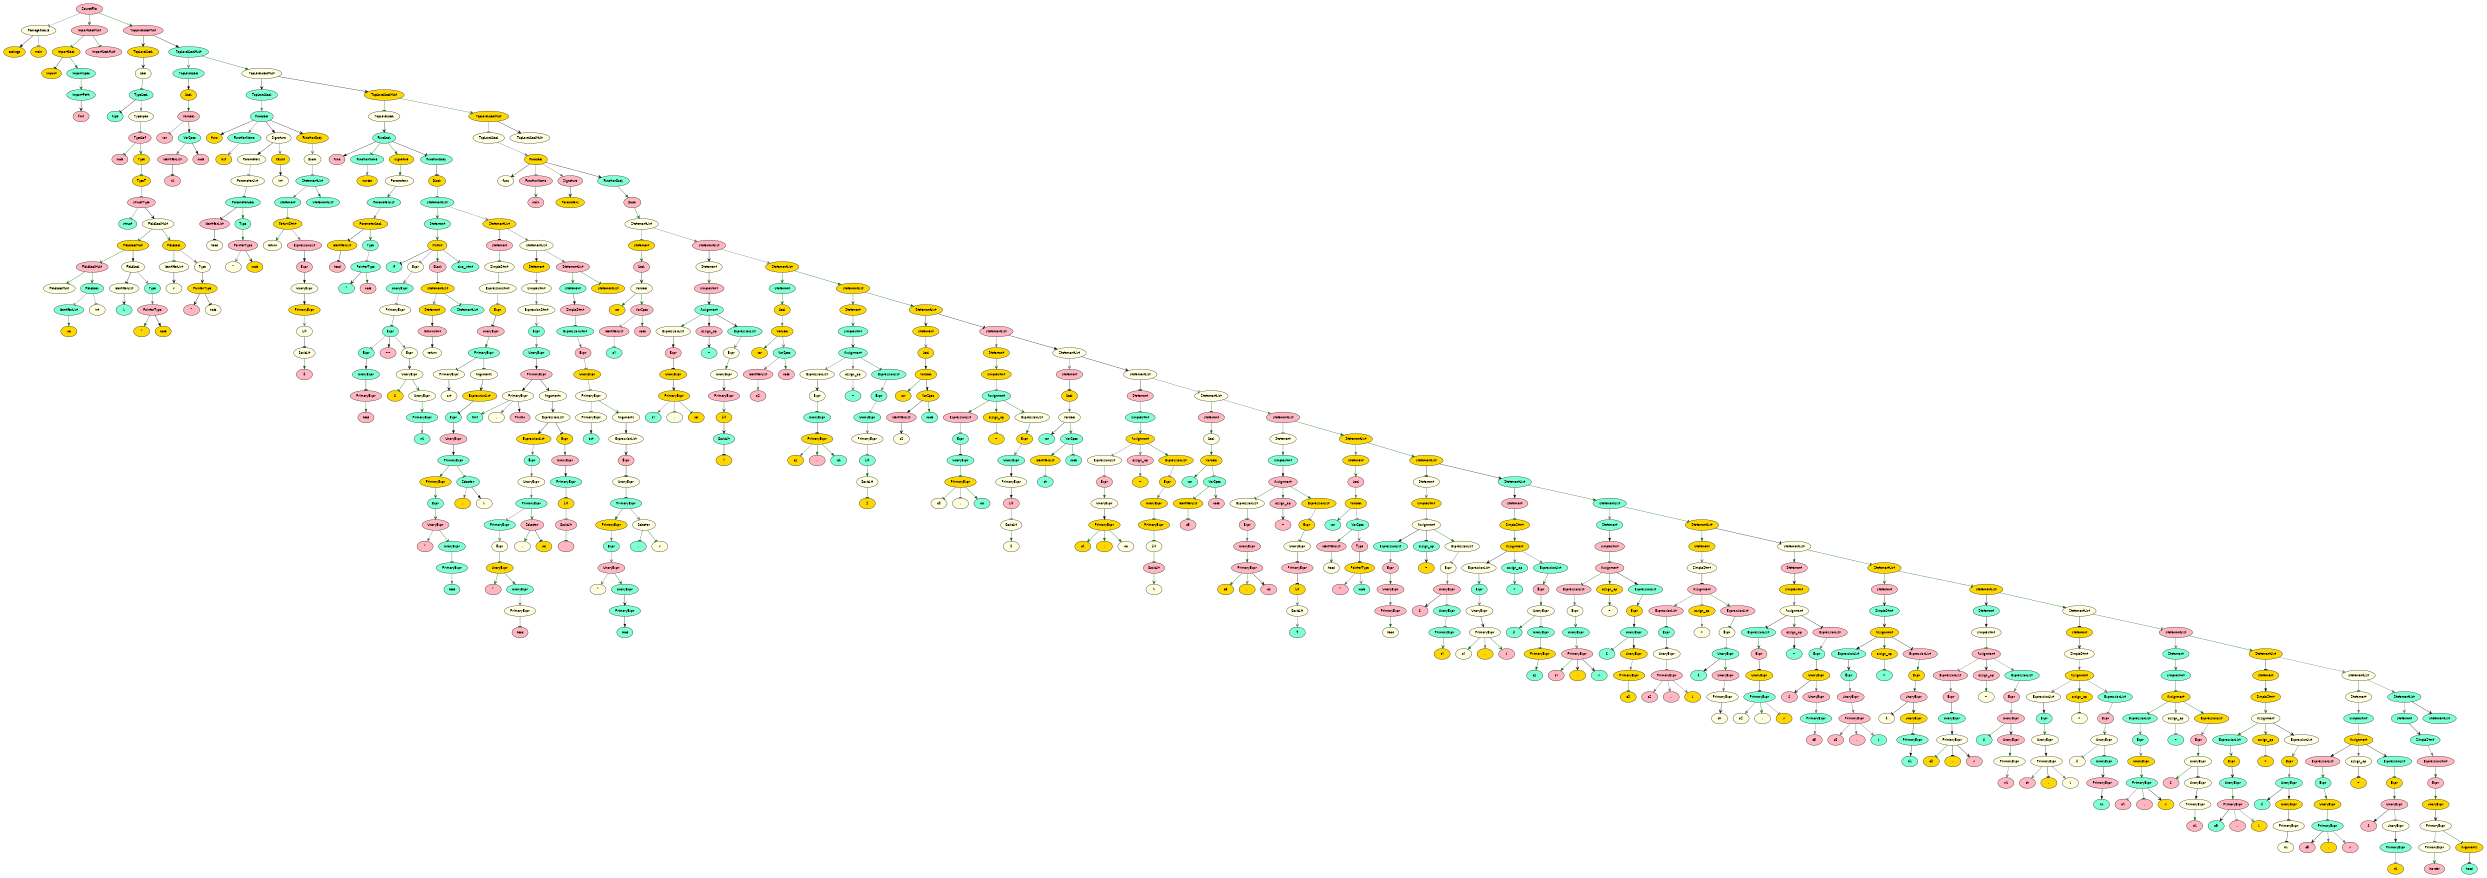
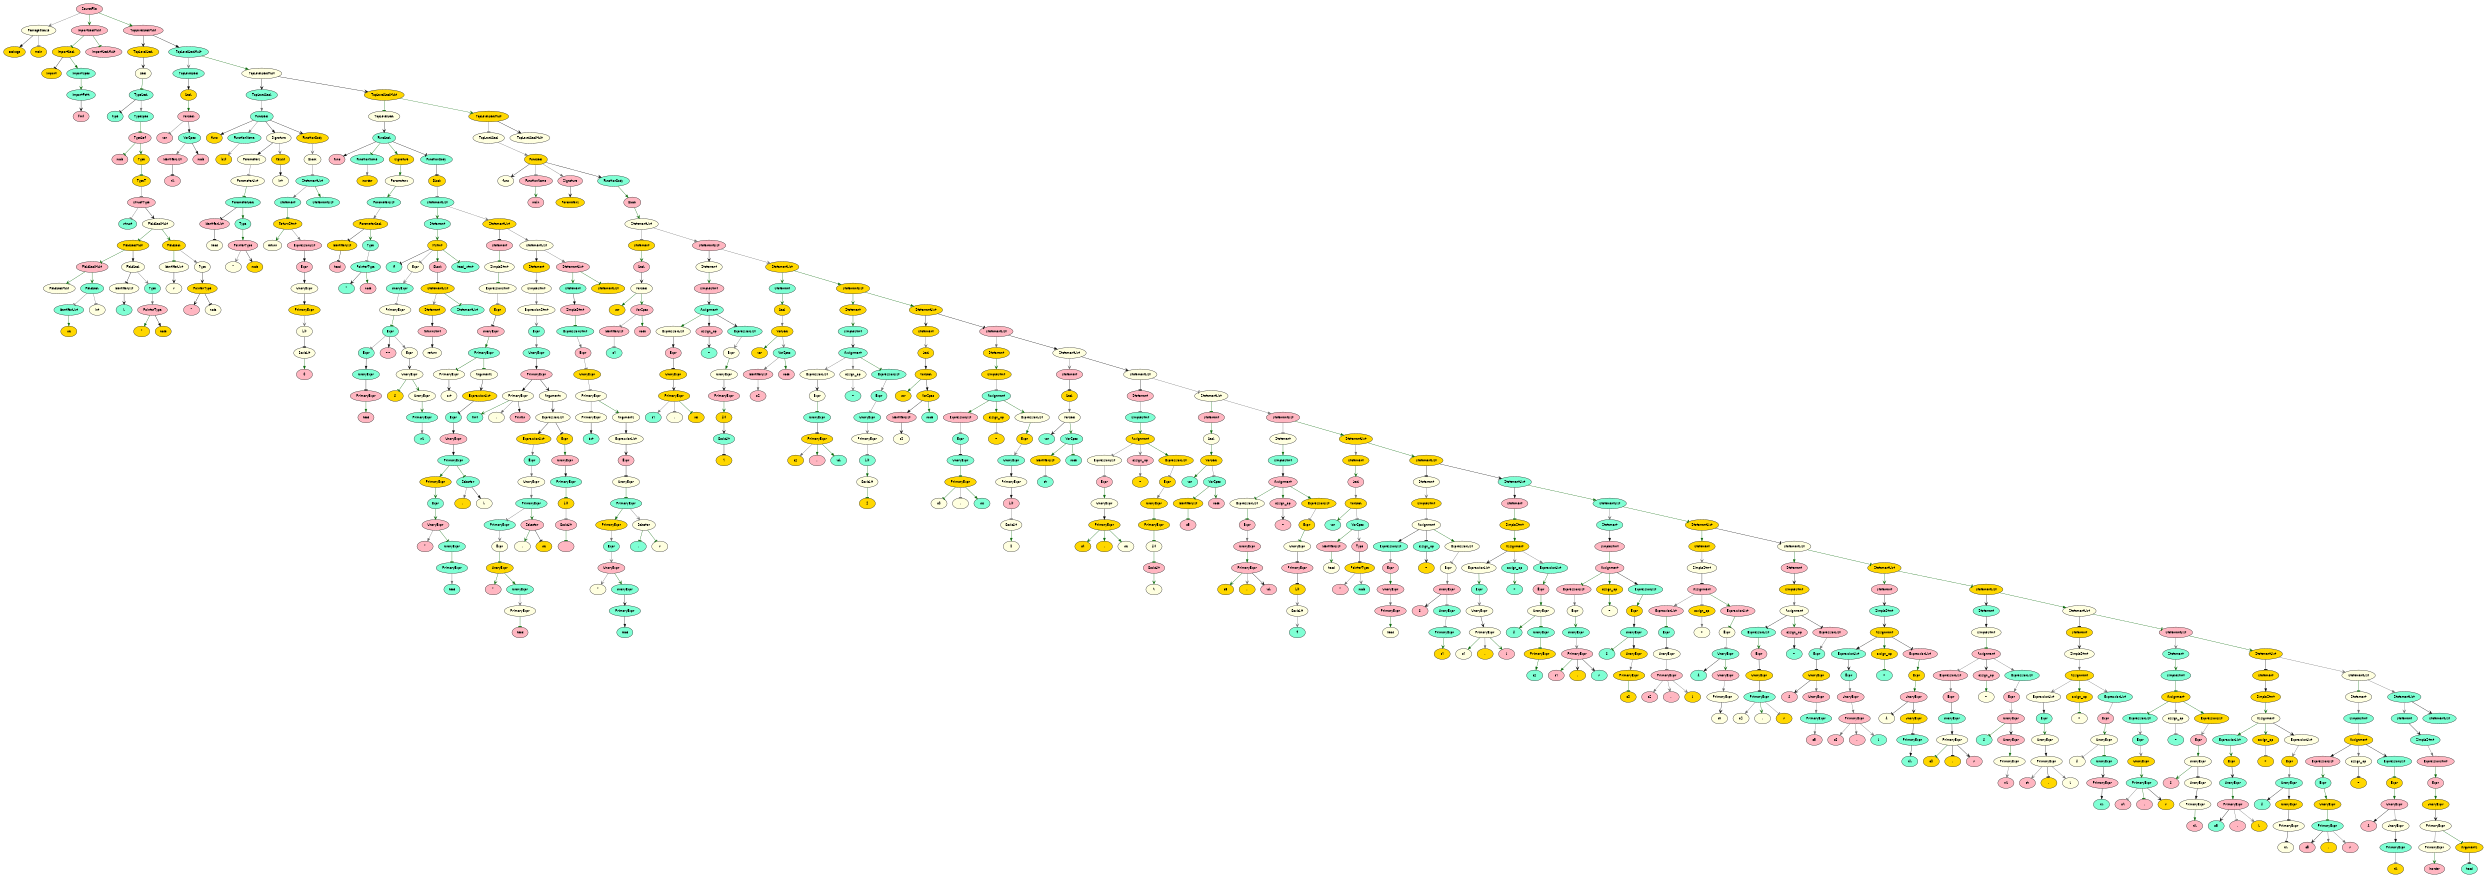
(66, 19) -> (66, 19)
(141, 116) -> (141, 116)
(465, 267) -> (465, 267)
